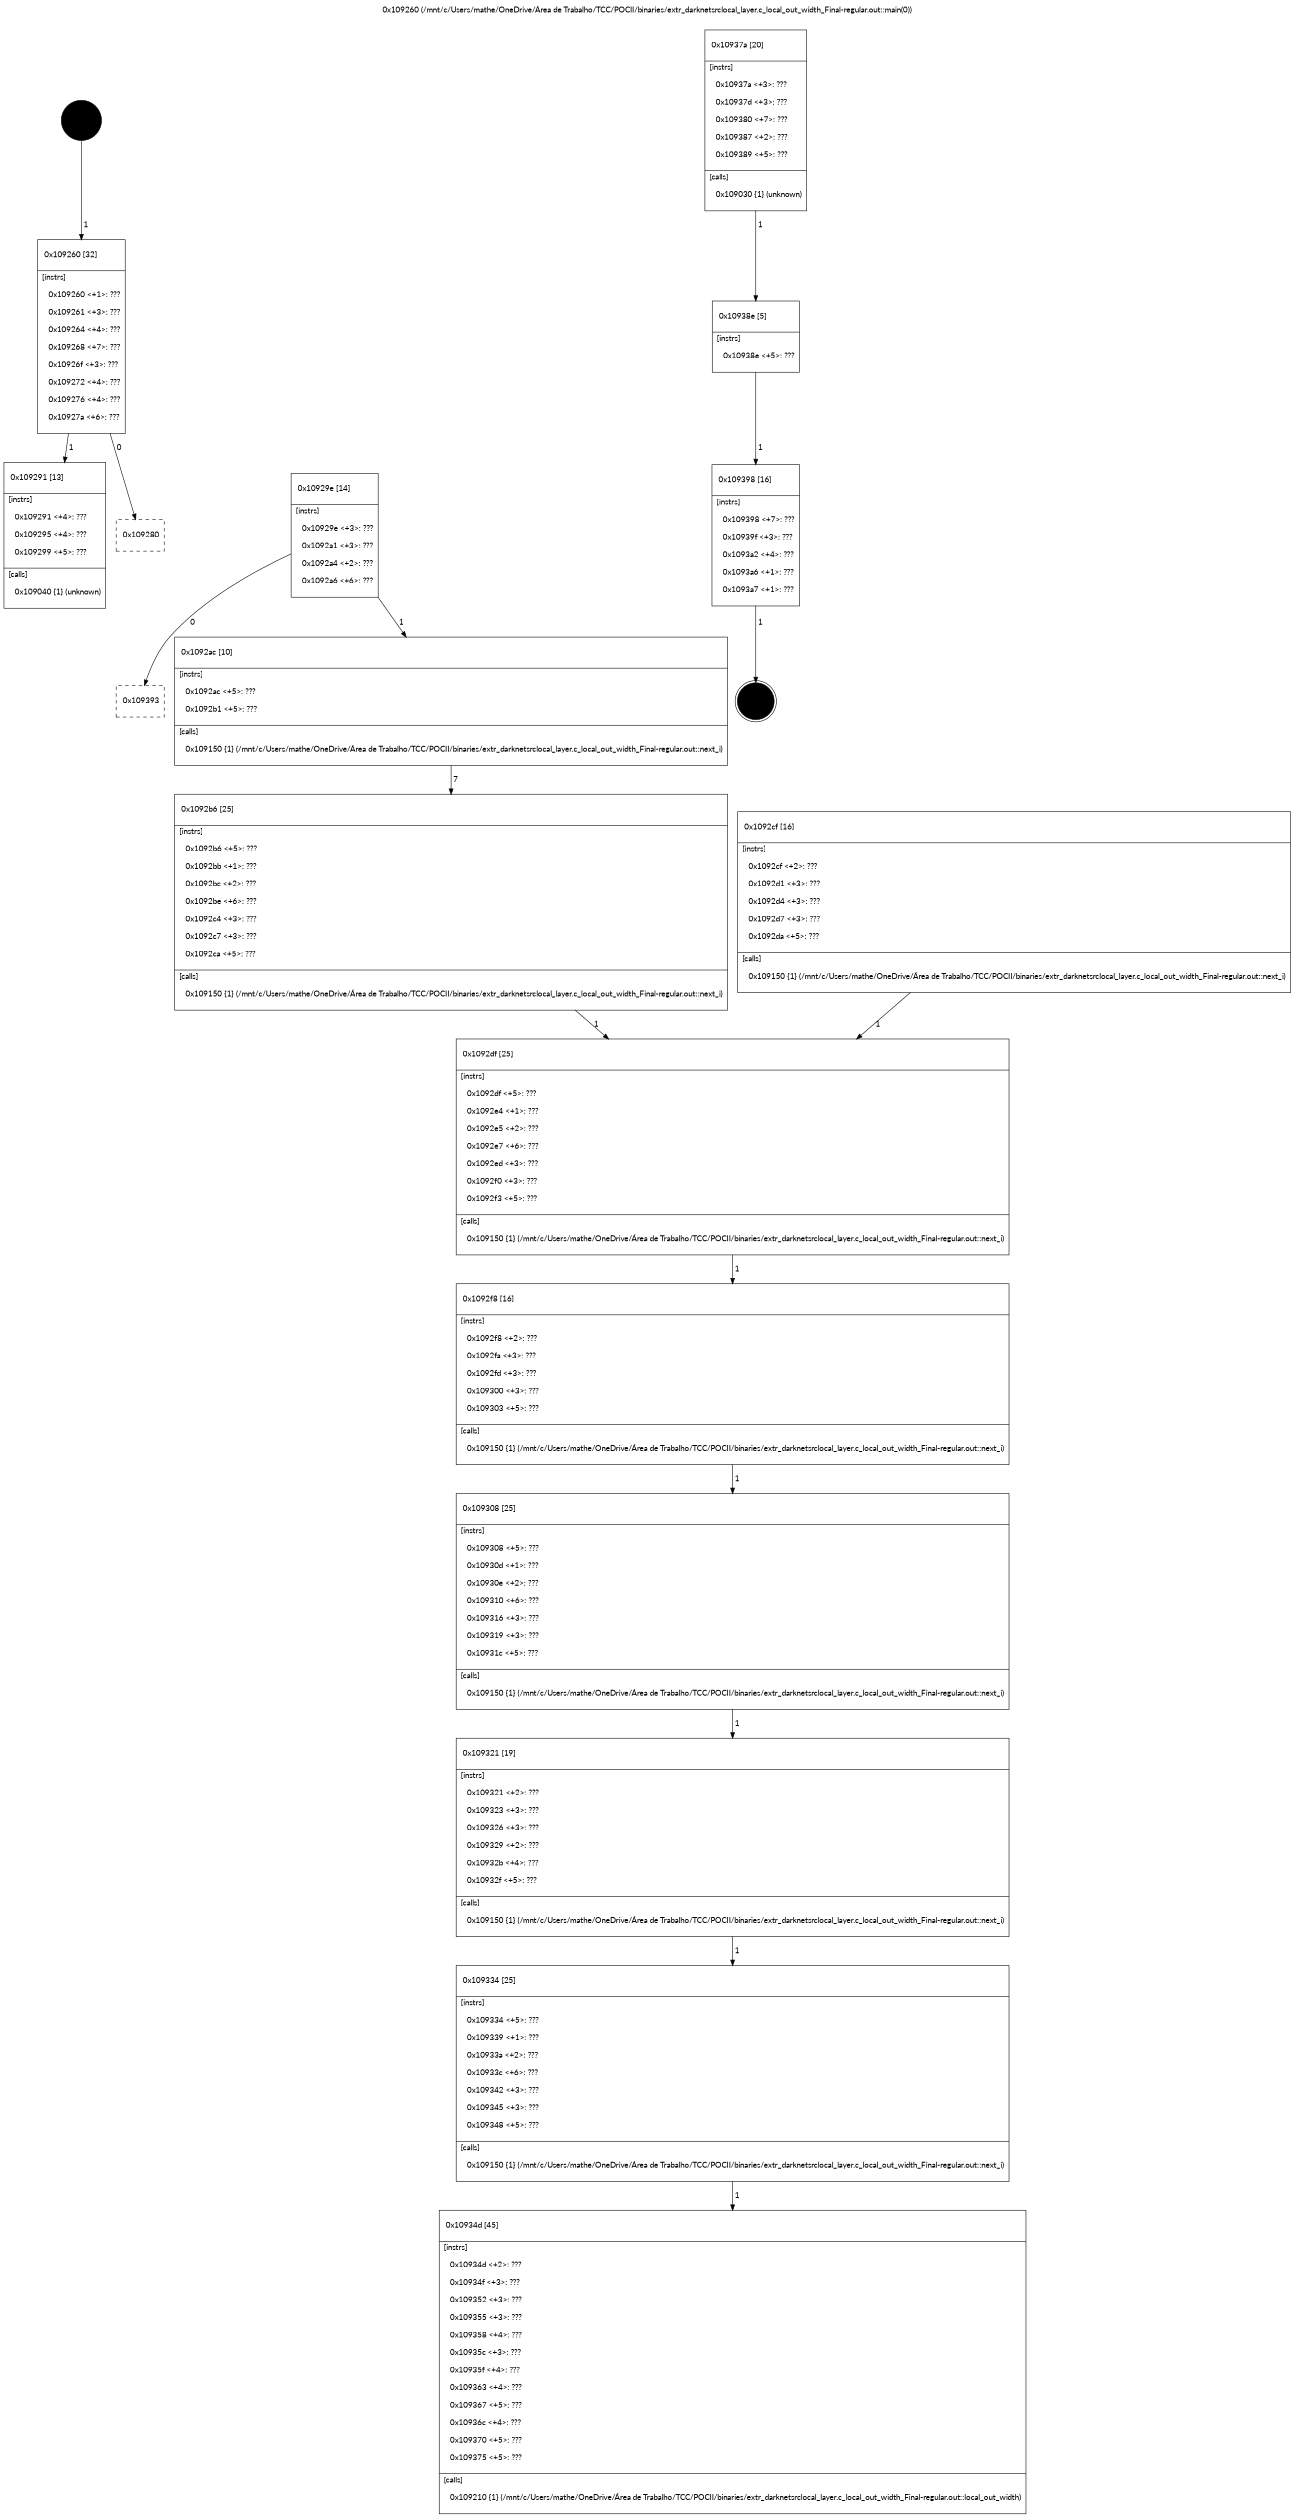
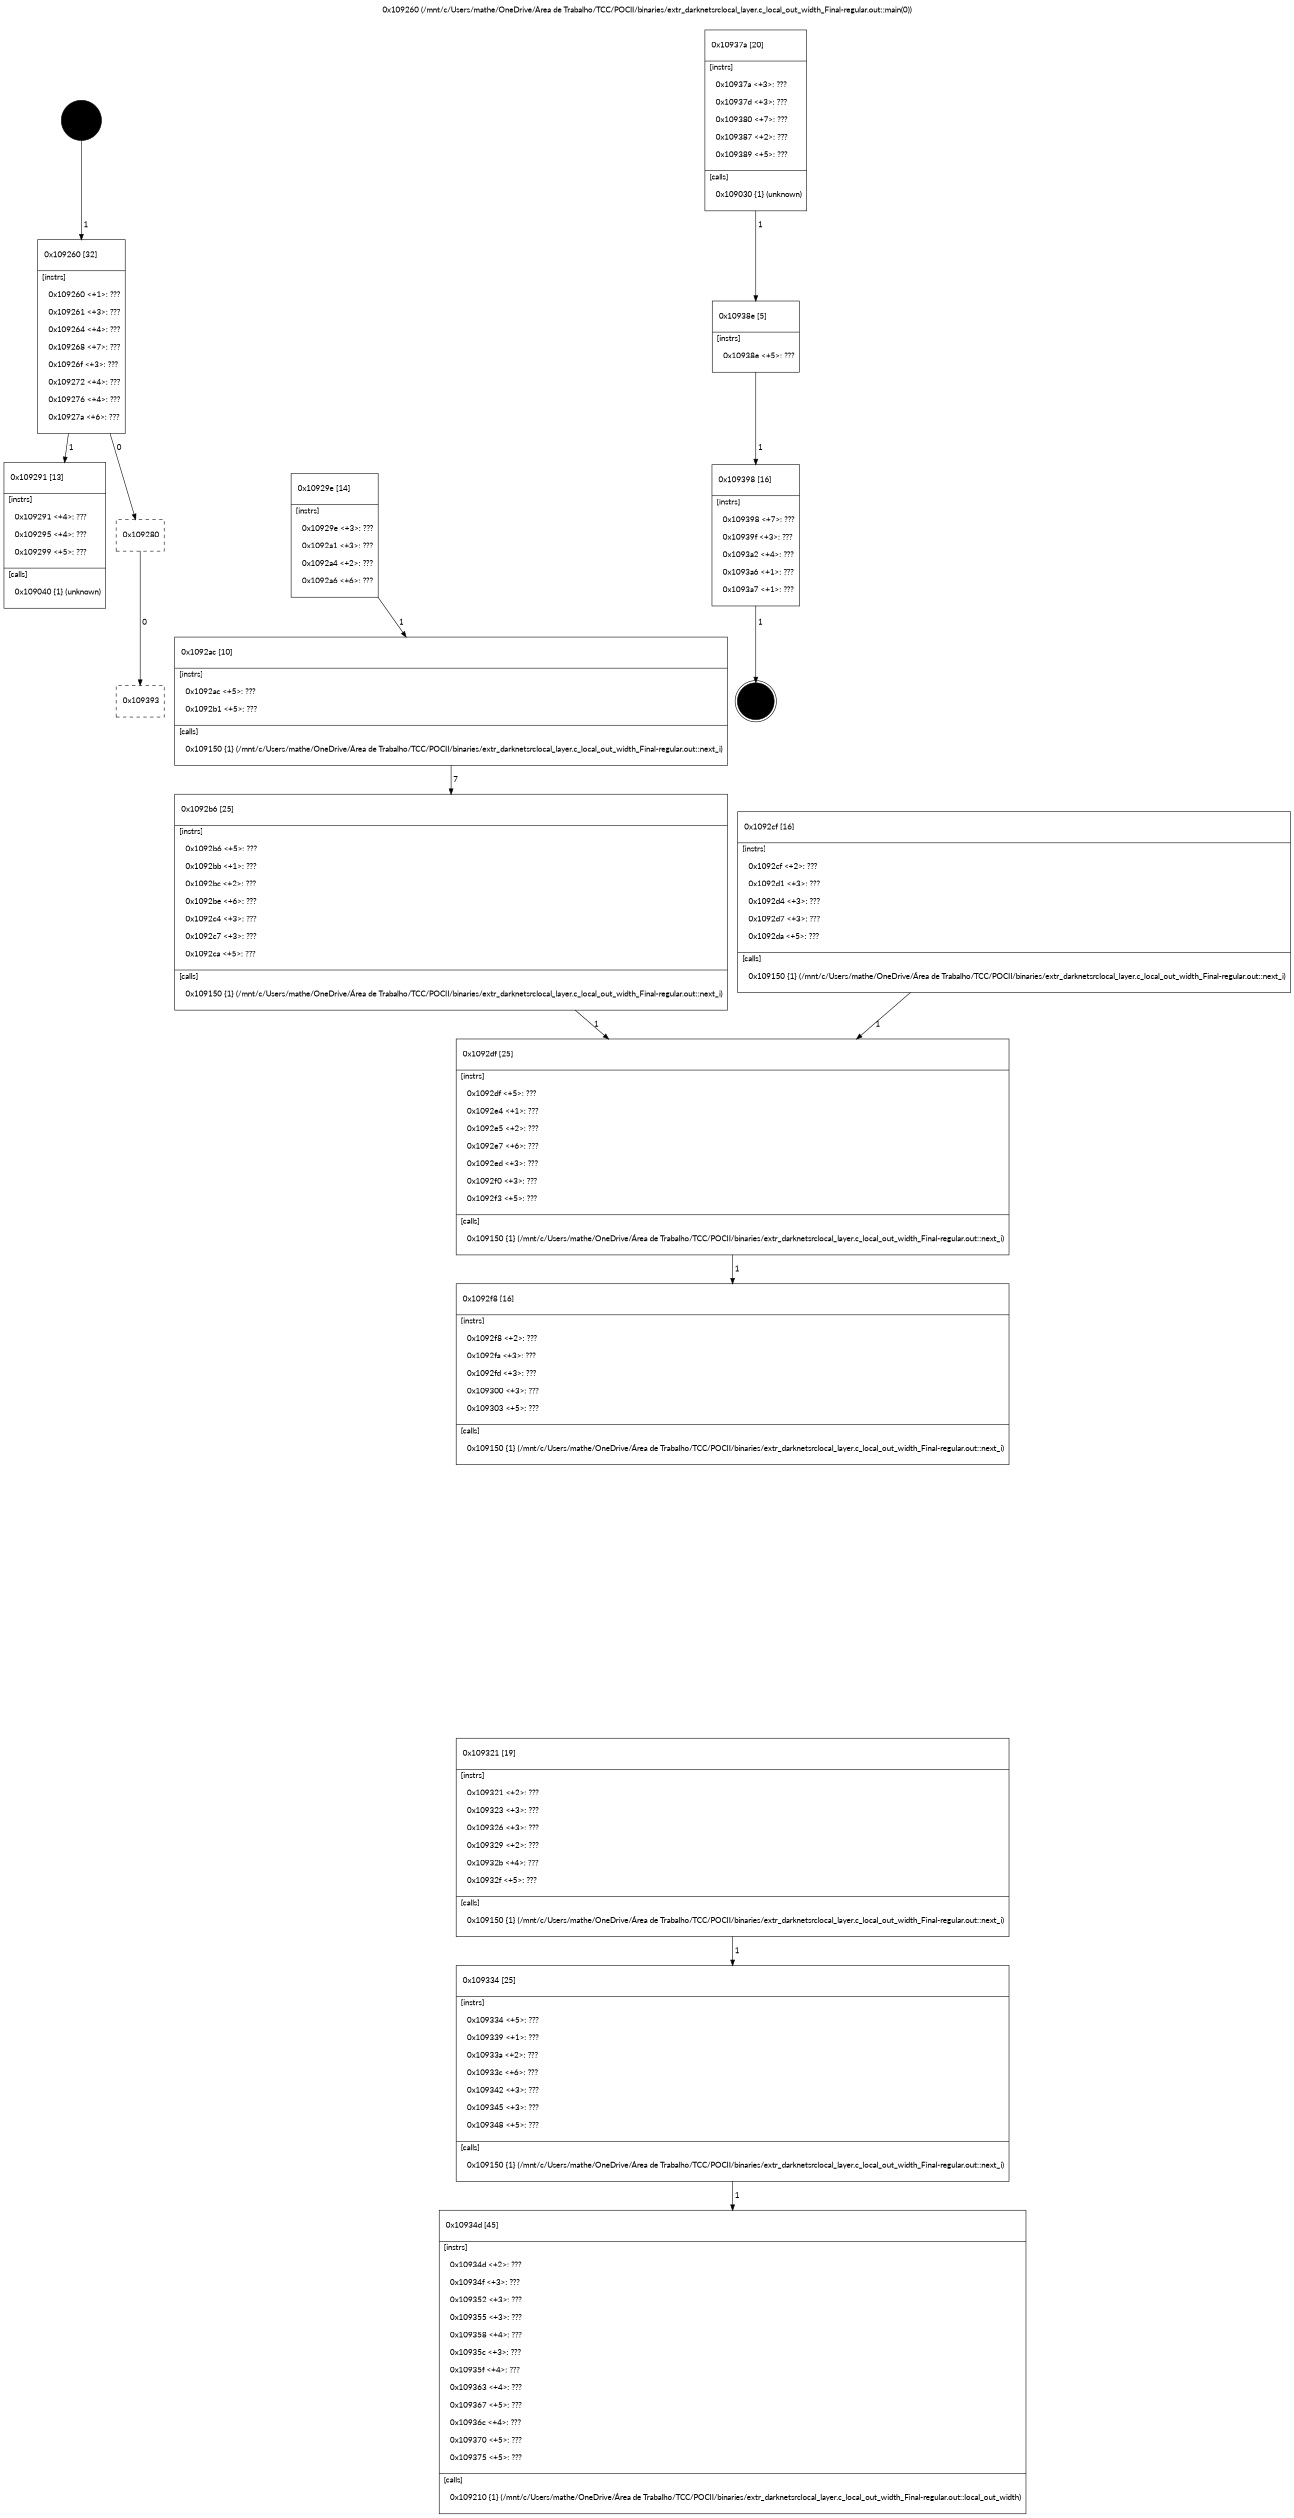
(206, 604) -> (140, 615)
(733, 1601) -> none
